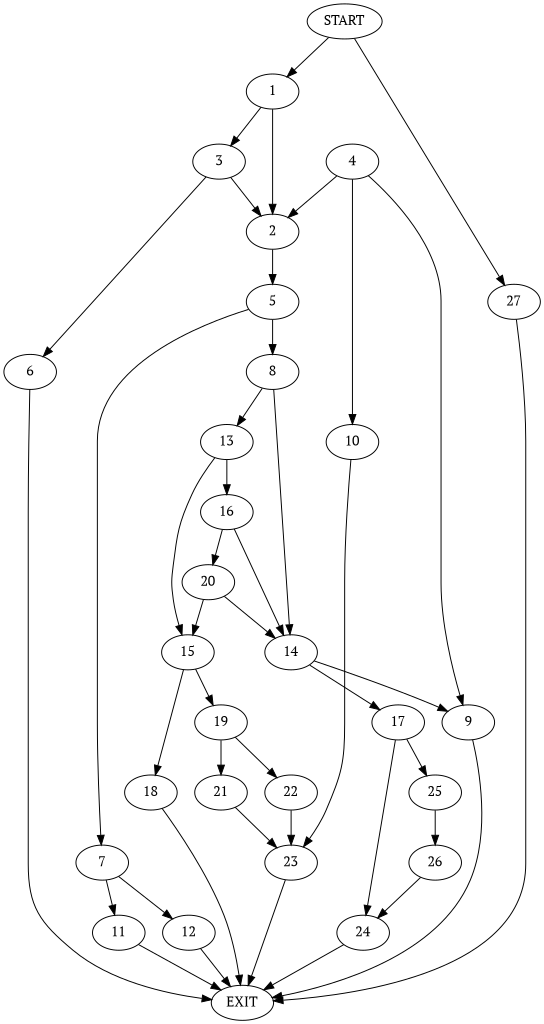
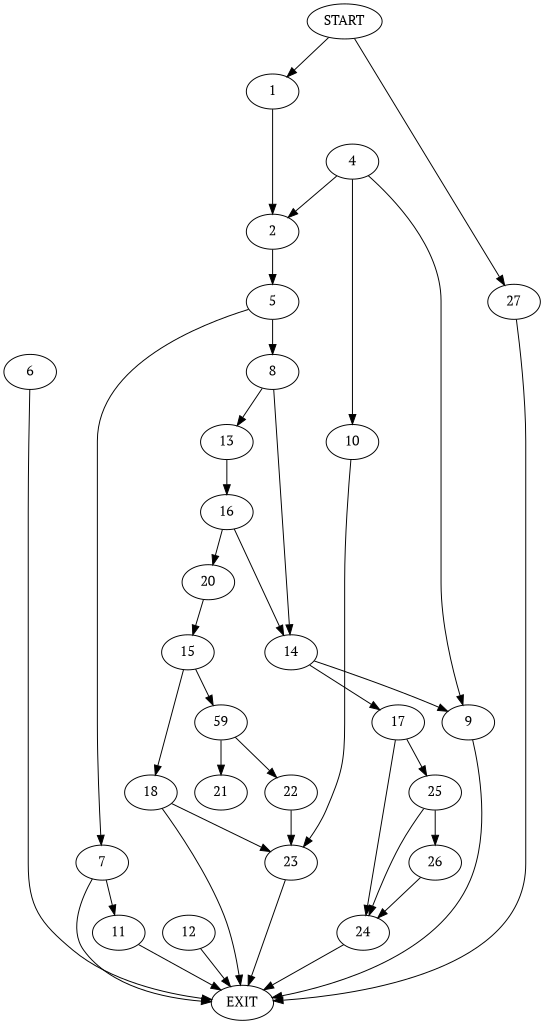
(219, 162) -> none
(177, 538) -> none
(246, 614) -> none
(221, 722) -> (221, 722)
(252, 824) -> (216, 825)
none -> (395, 856)
(142, 895) -> (85, 952)
